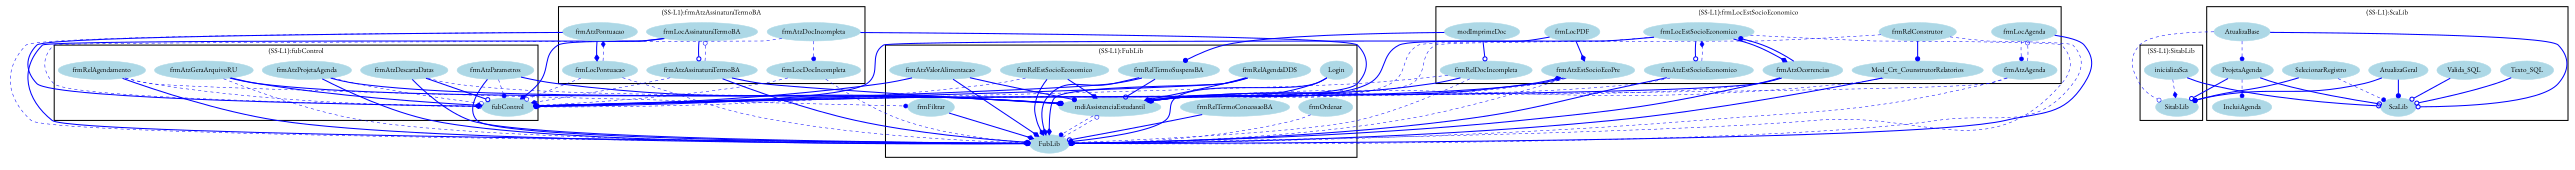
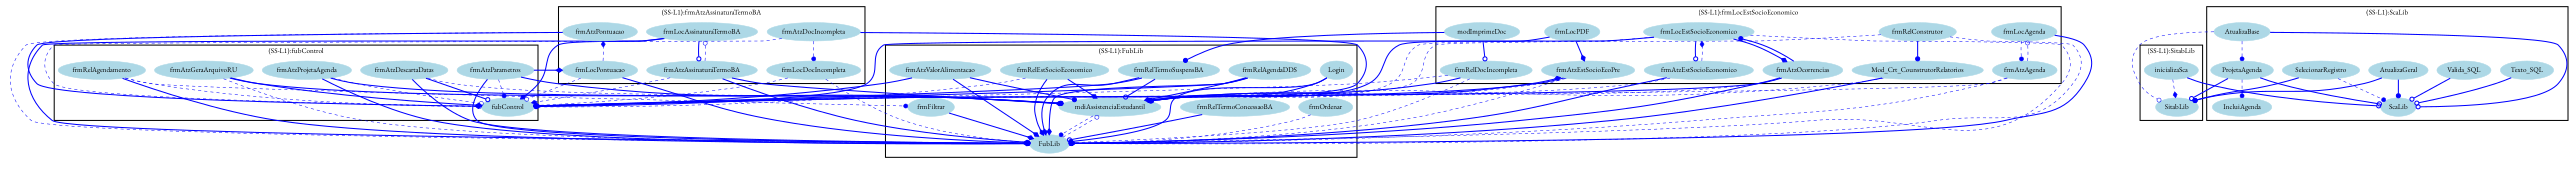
(597, 48) -> (542, 70)
(820, 127) -> (820, 127)
